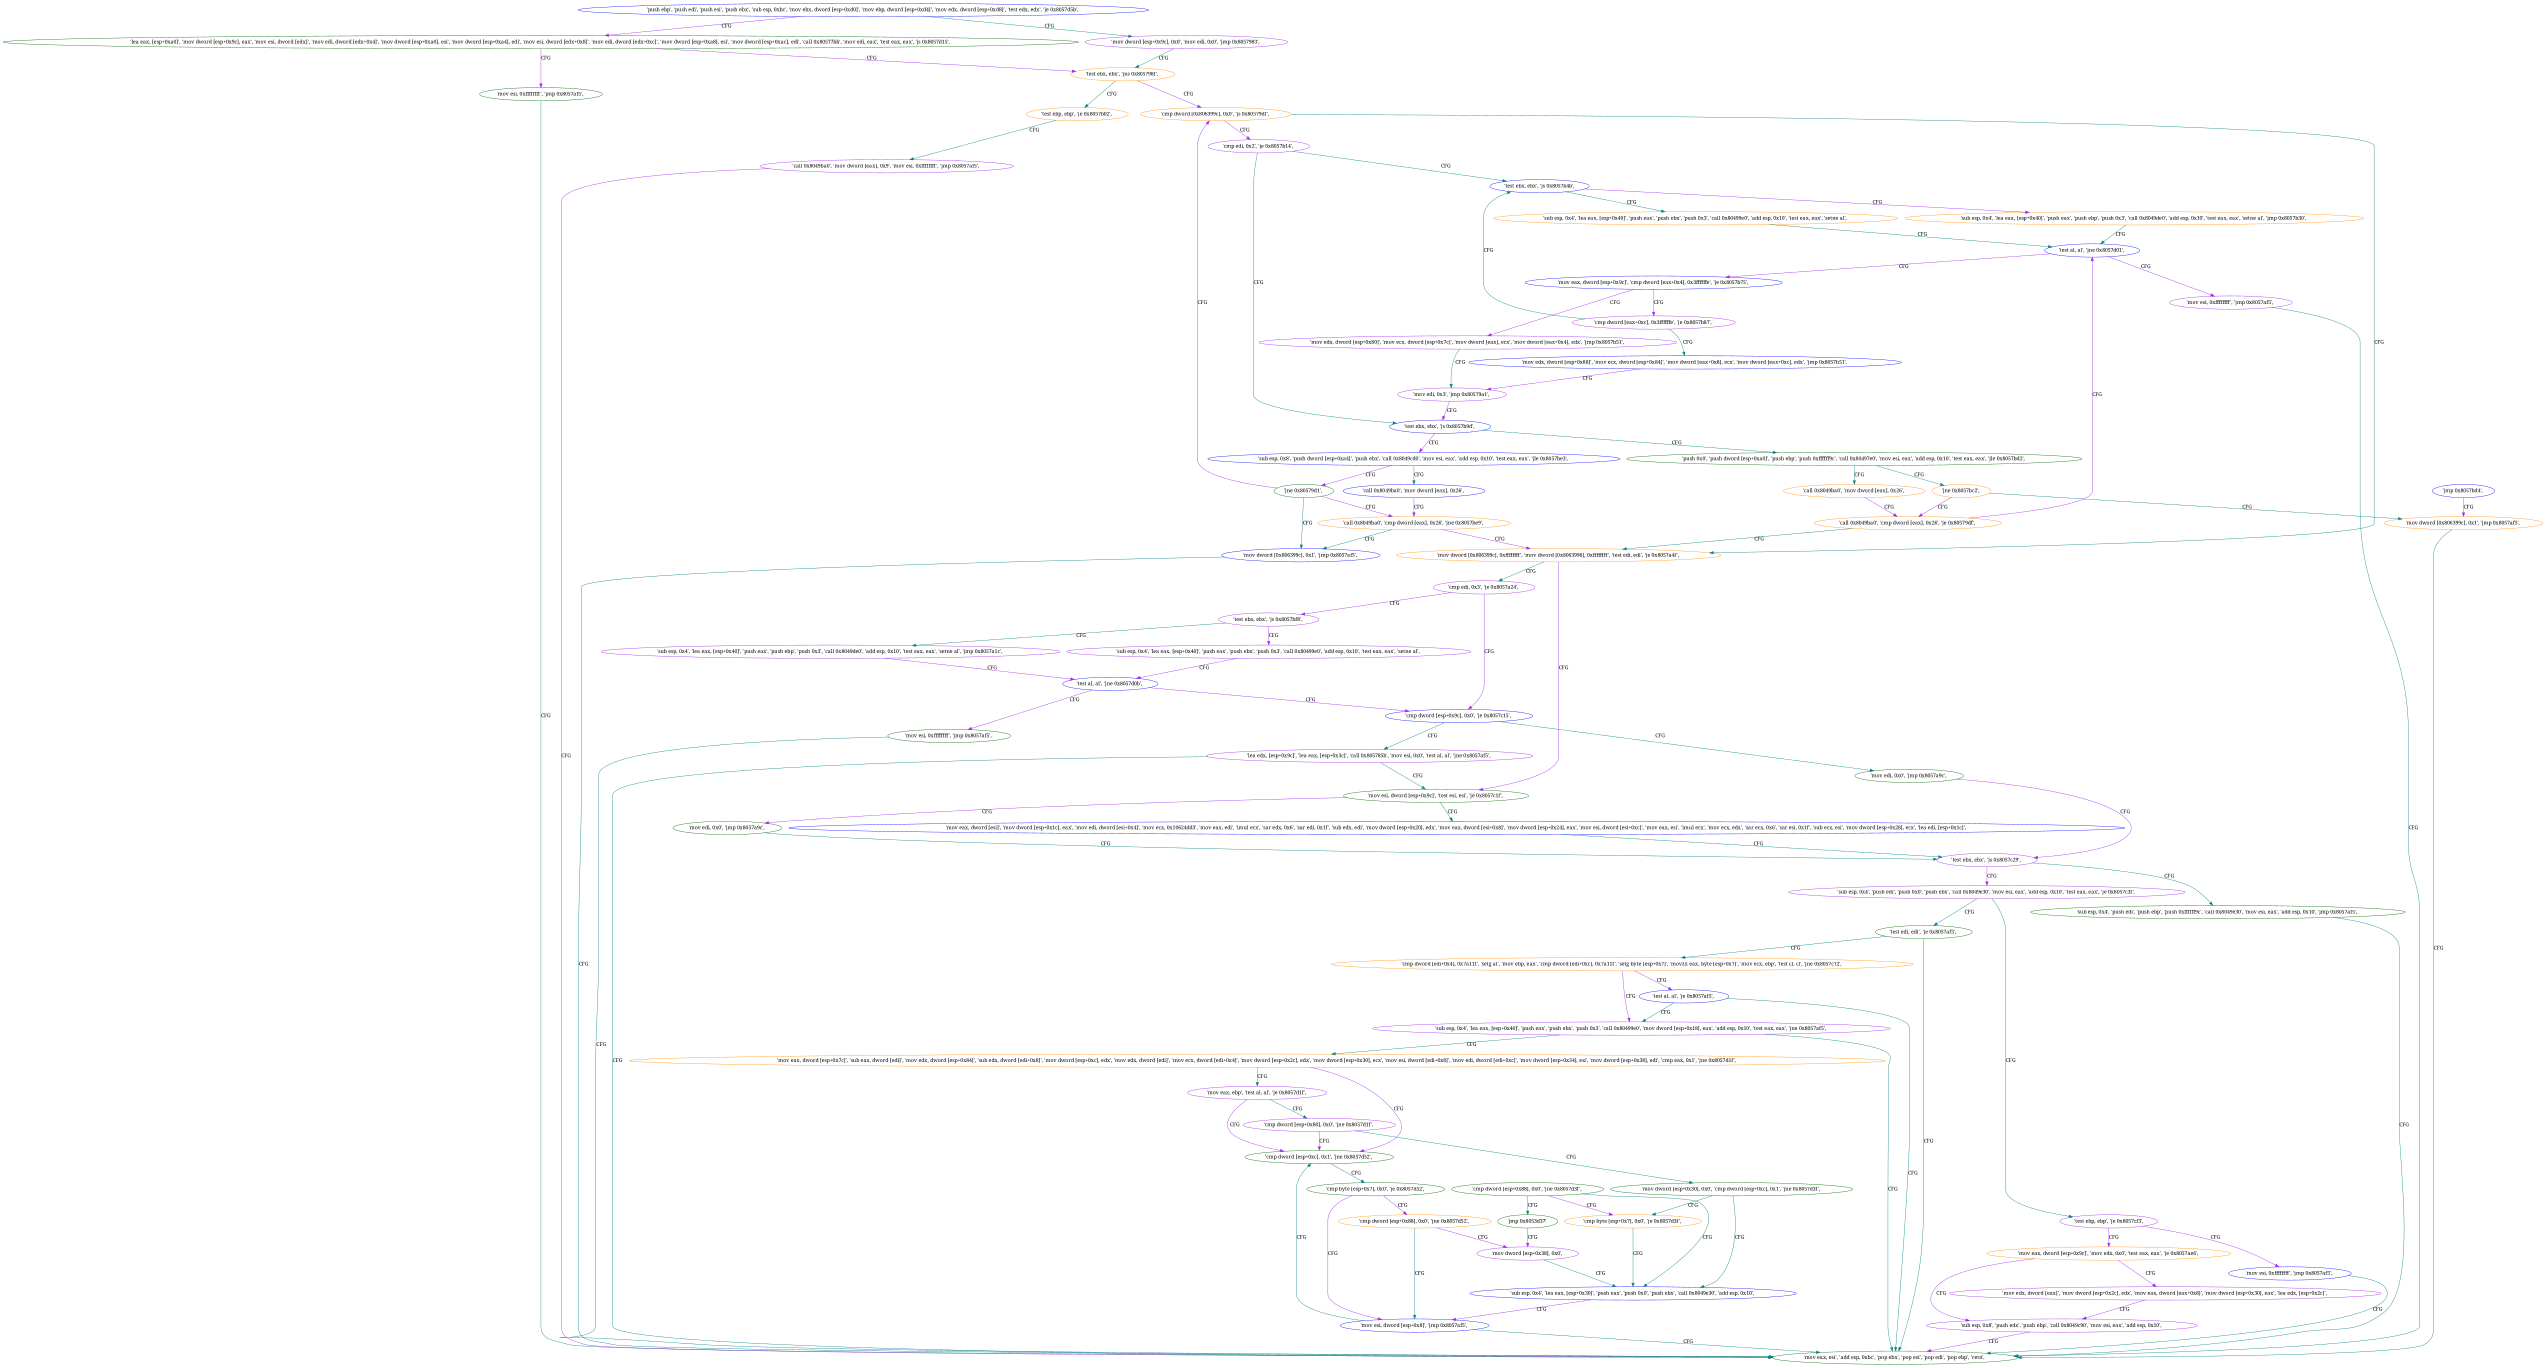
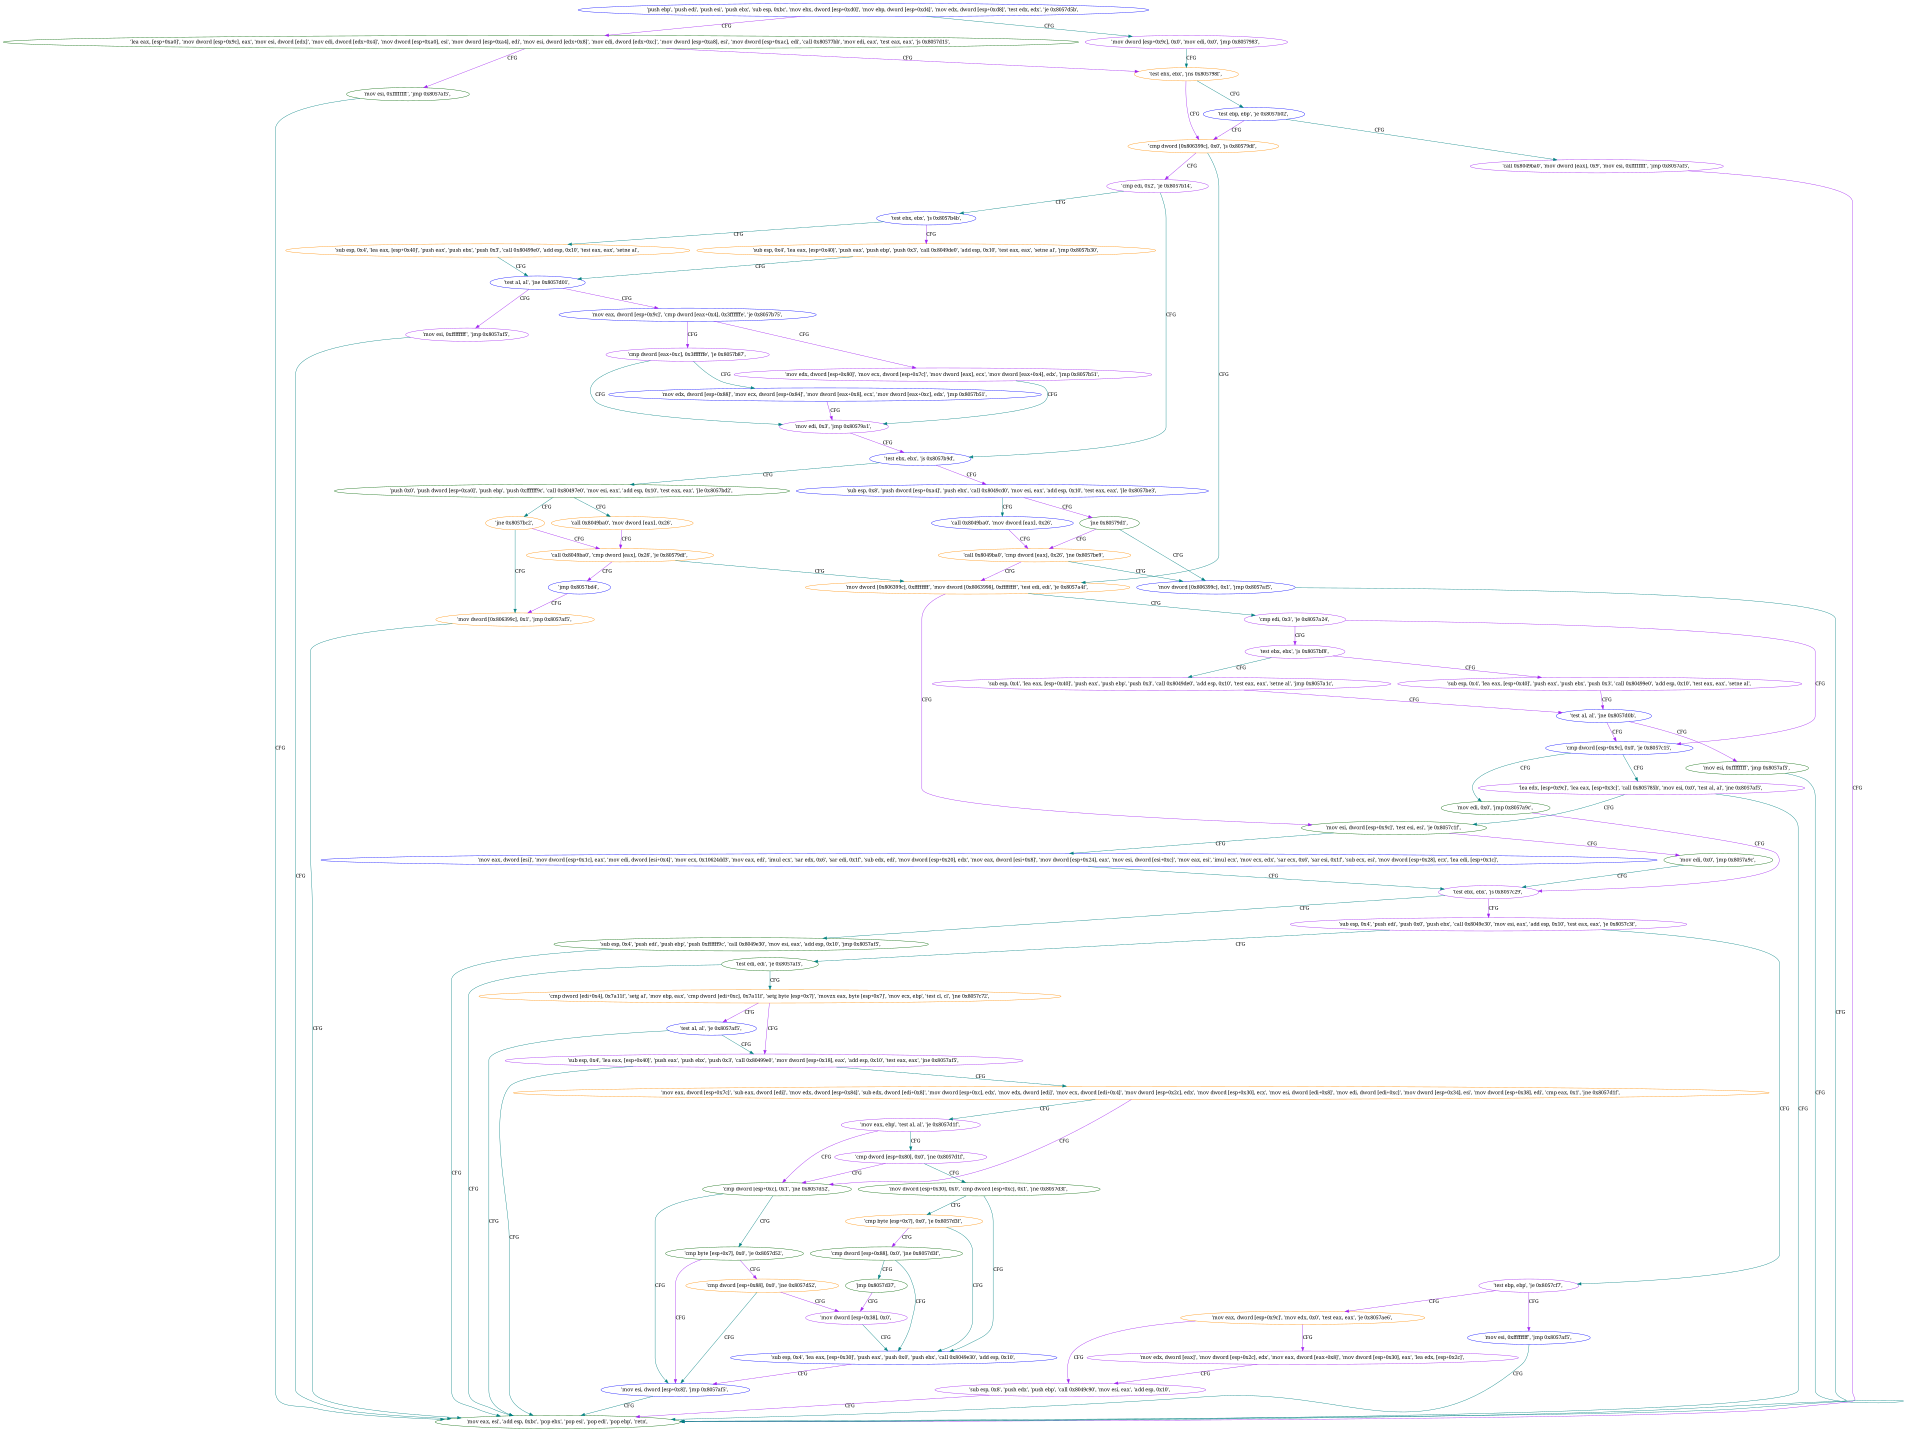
(1077, 114) -> (1254, 114)
(1485, 288) -> (645, 414)
(1197, 334) -> (1230, 129)
(2092, 440) -> (601, 570)
(1579, 1205) -> (901, 1236)
(1528, 1221) -> (876, 1286)
(2109, 1221) -> (1529, 1286)
(1296, 1266) -> (655, 1264)
